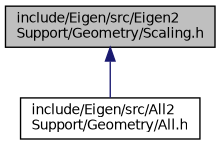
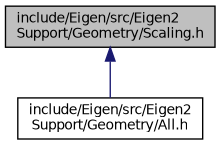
(110, 118) -> (110, 118)
